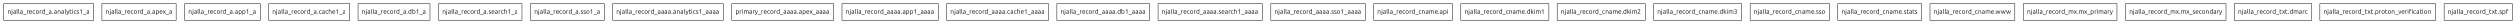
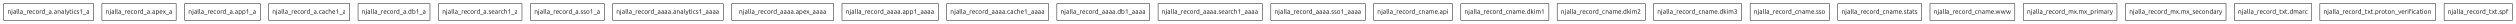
(783, 12) -> (783, 12)
